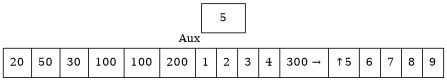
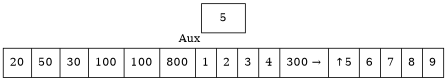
(178, 62) -> (178, 62)
